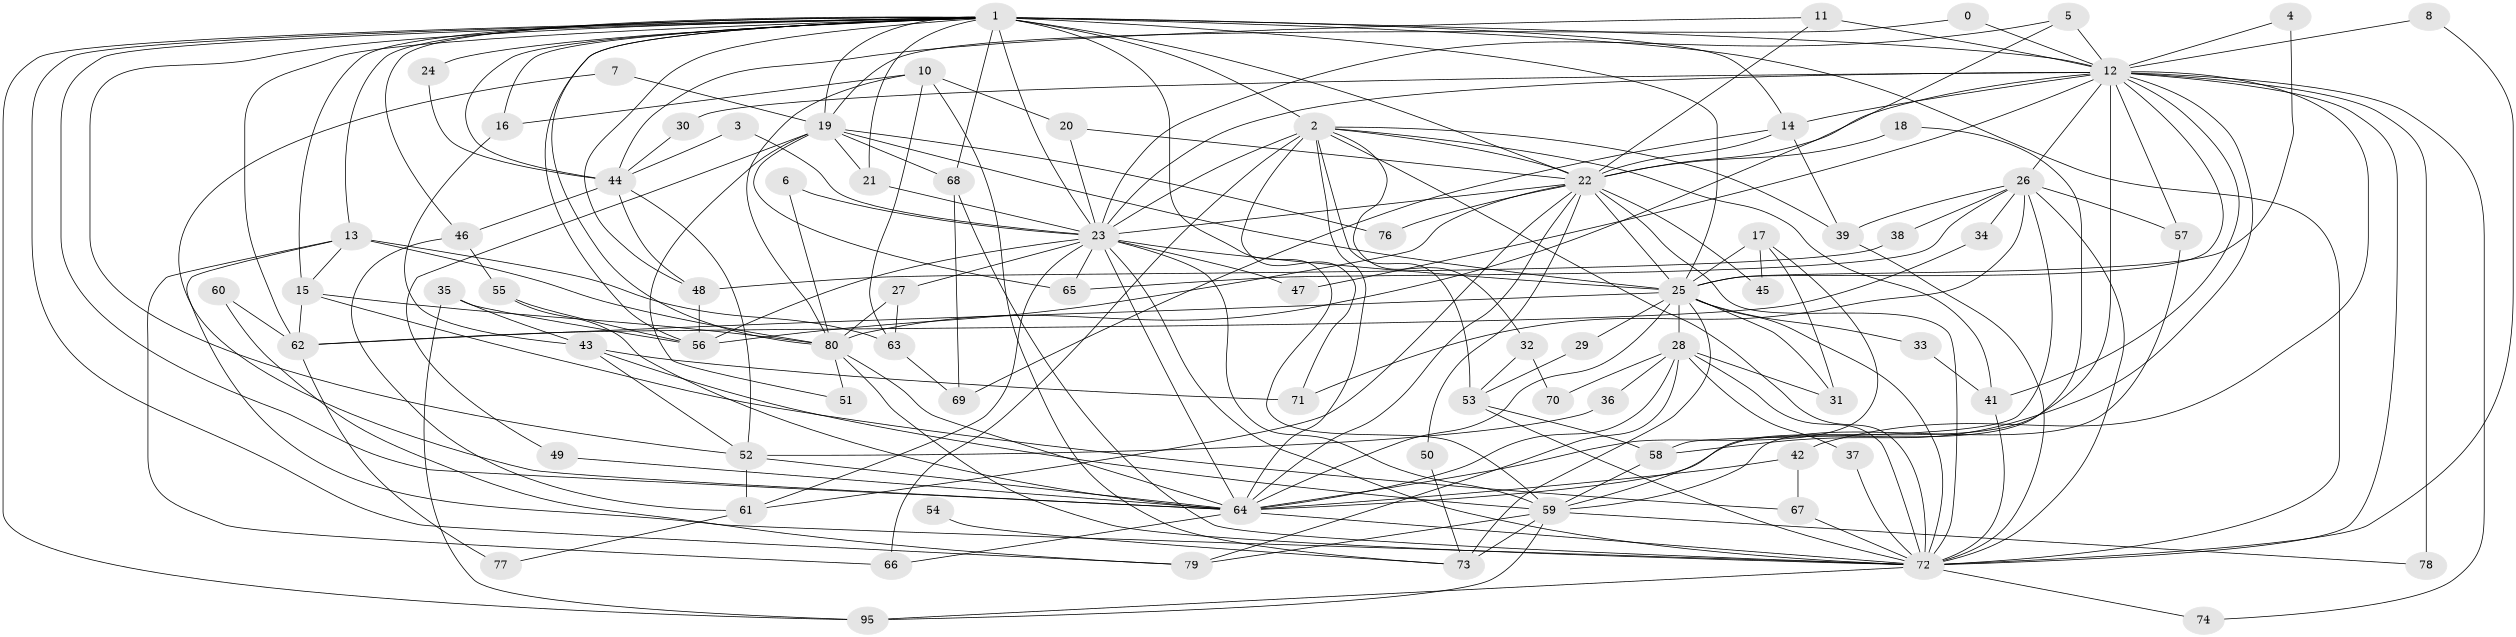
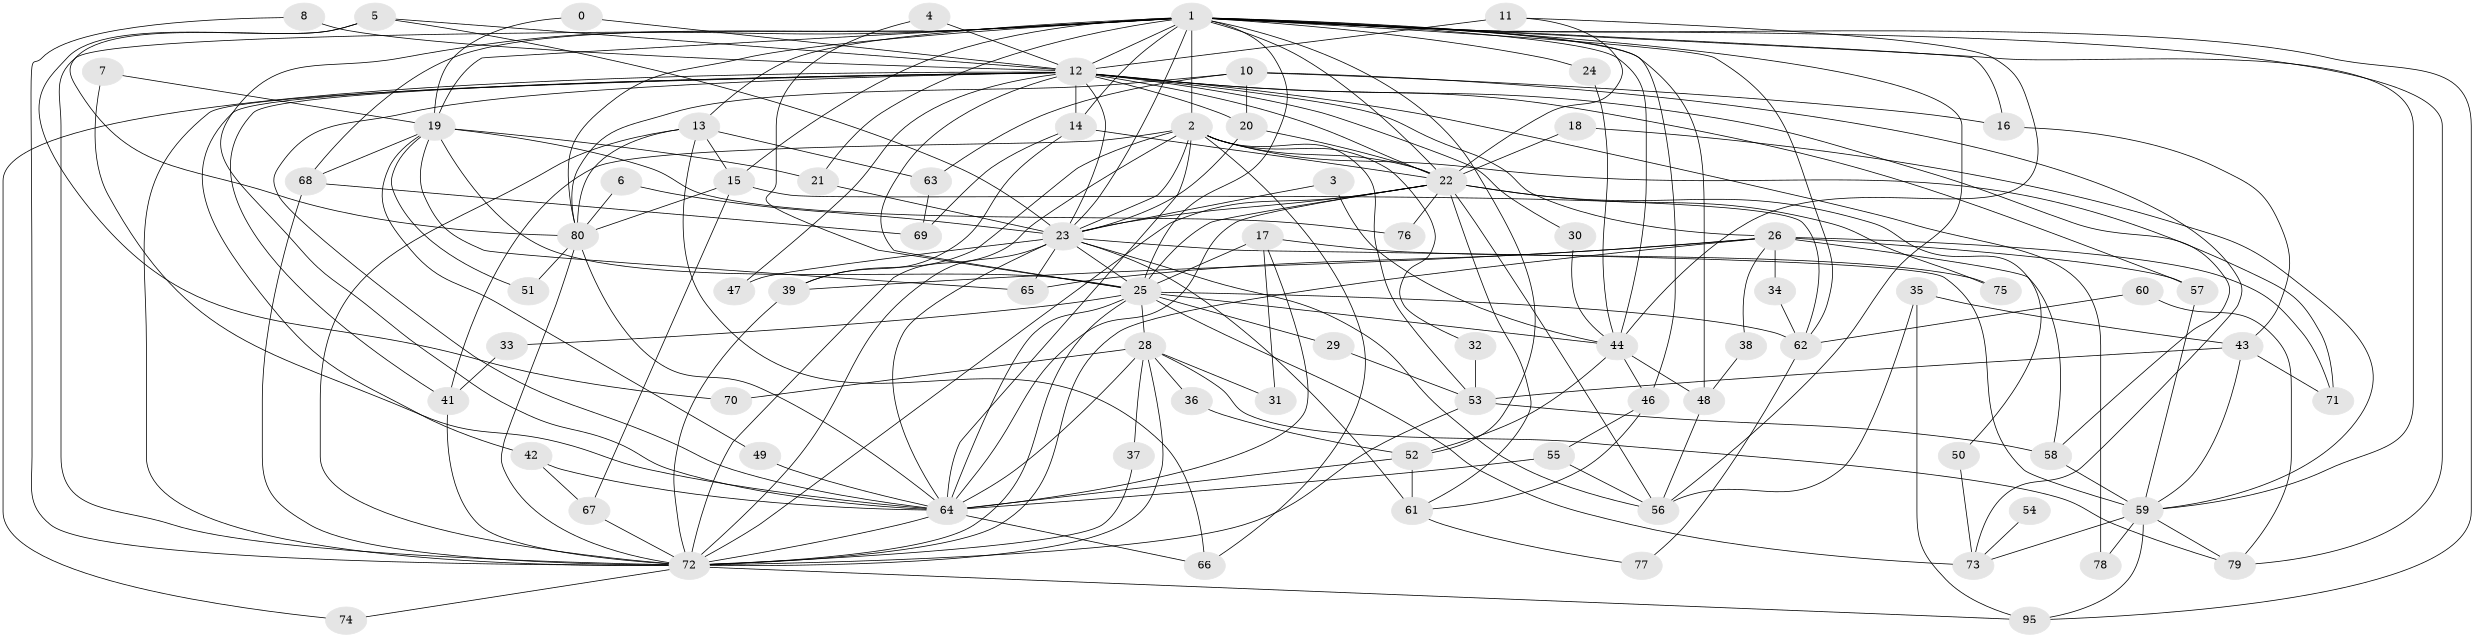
none -> (1164, 95)
(899, 291) -> none
(1763, 291) -> (2001, 291)
(1771, 331) -> (1379, 319)
(1540, 373) -> (138, 257)
(666, 401) -> (1859, 370)
